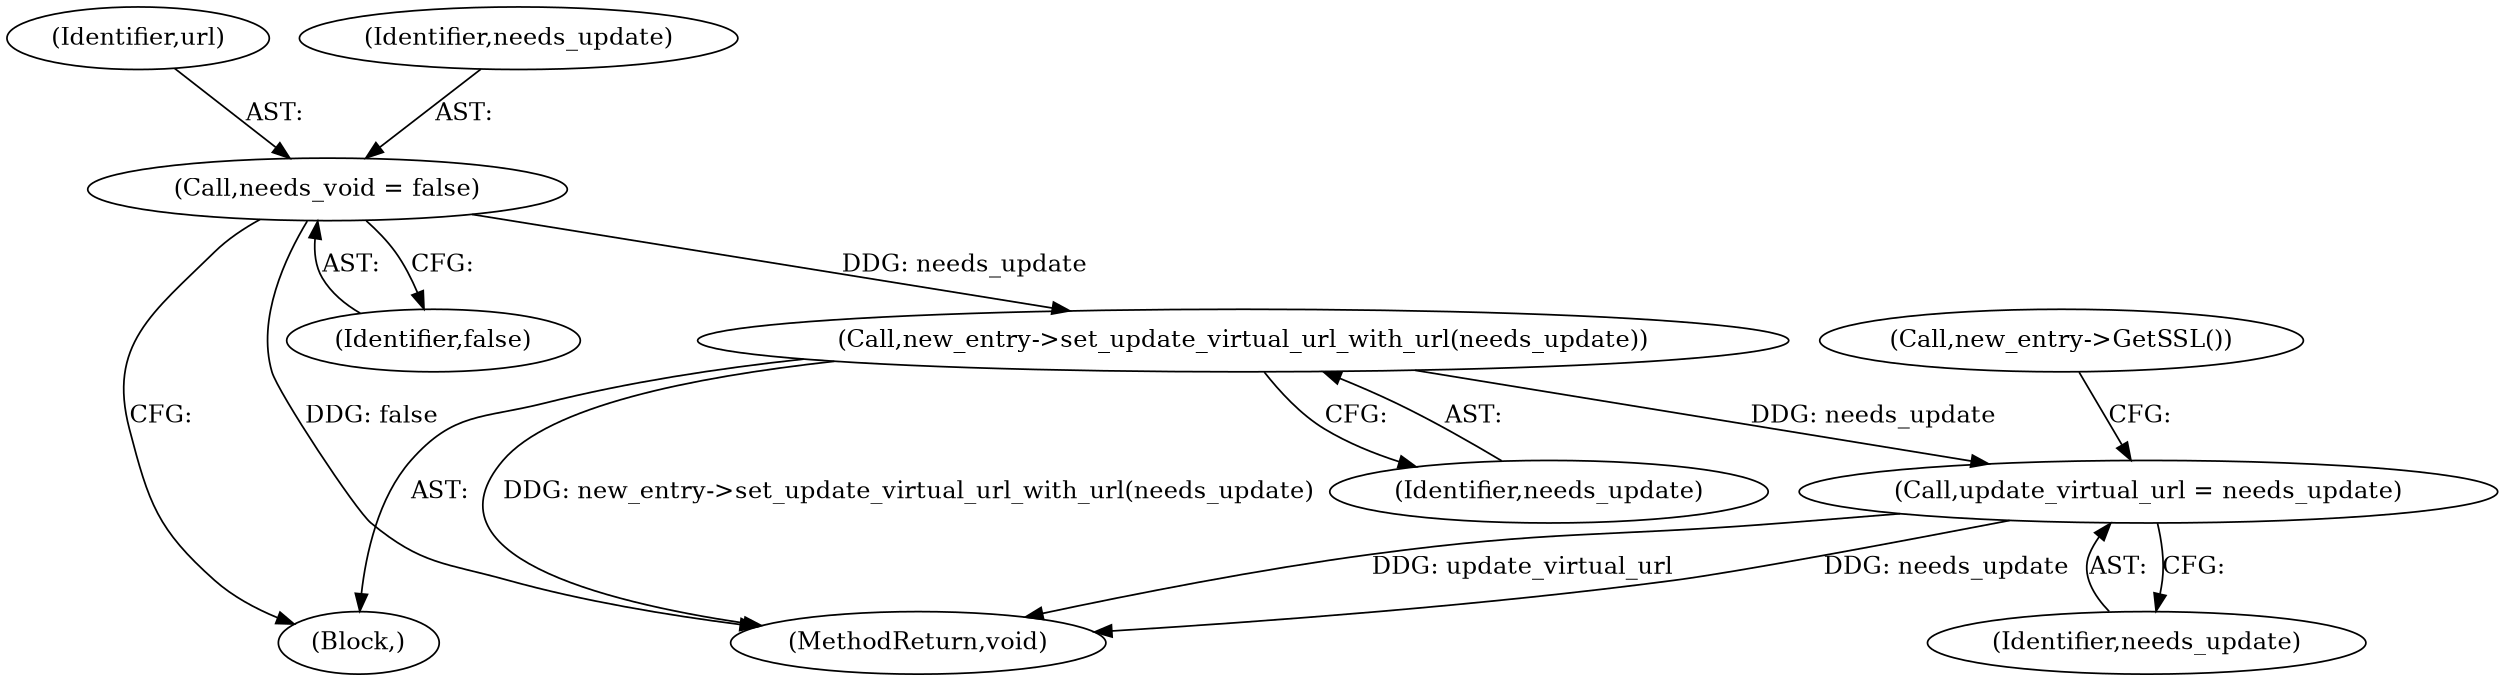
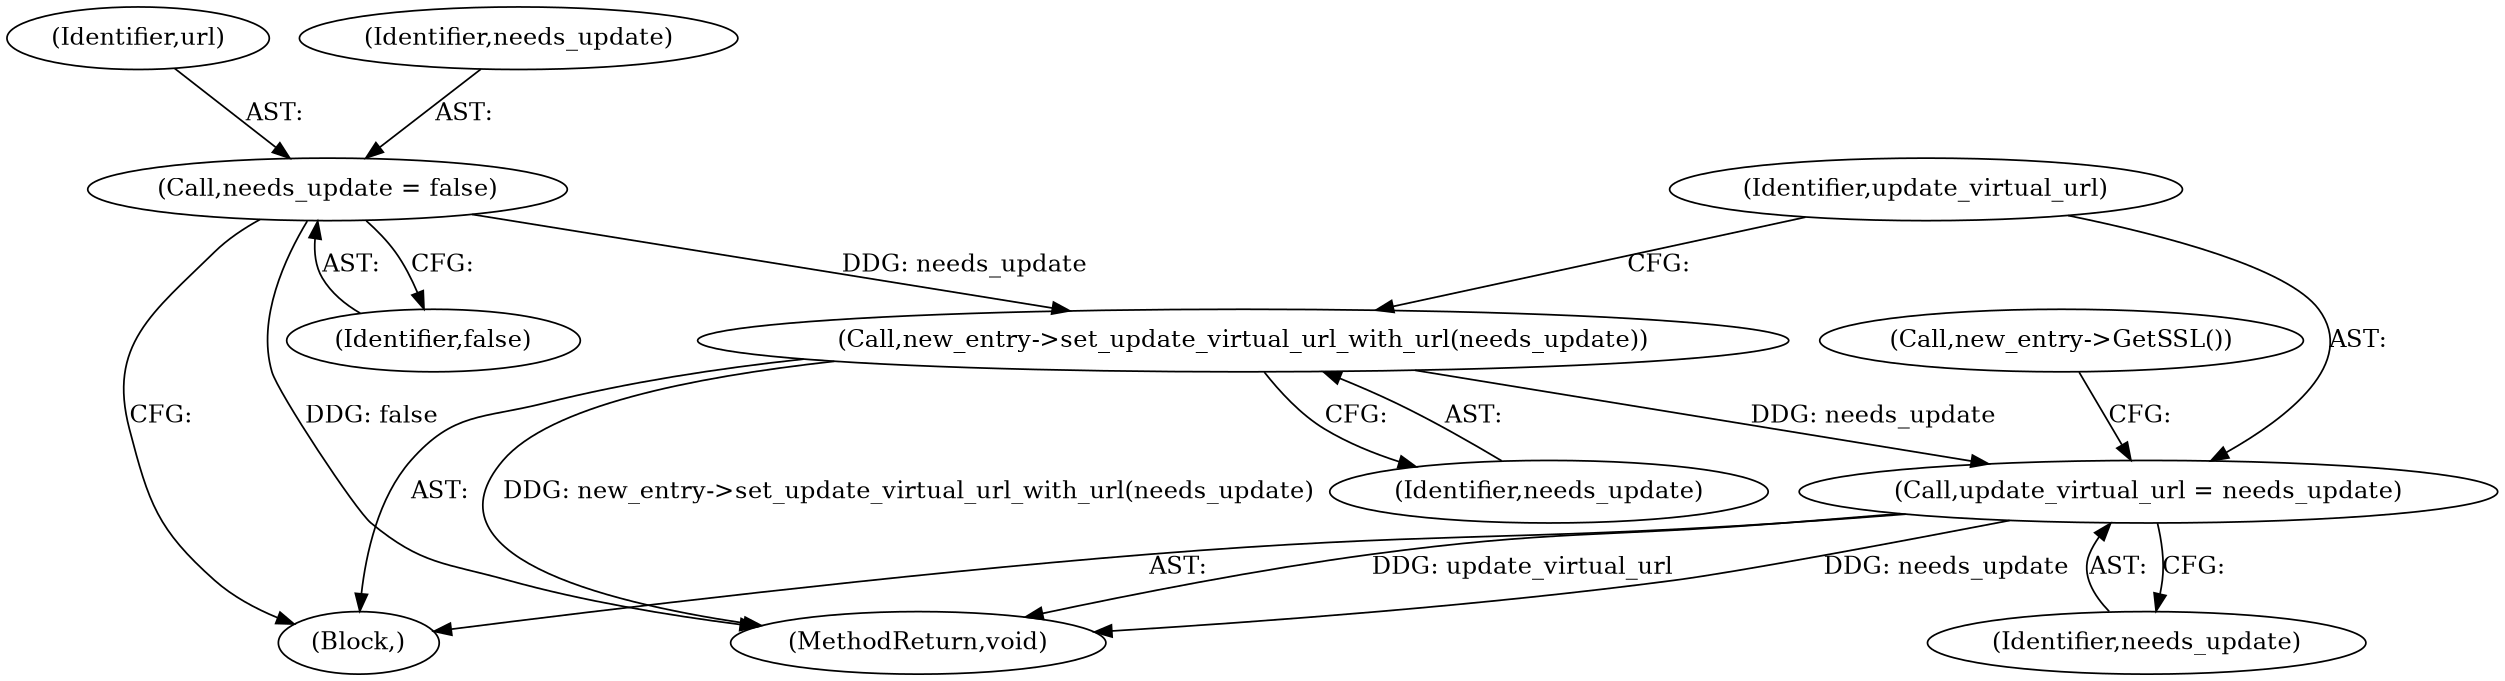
(328, 189) -> (328, 189)
none -> (1926, 189)
none -> (1177, 552)
